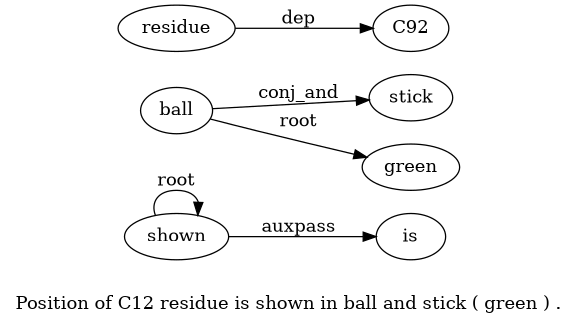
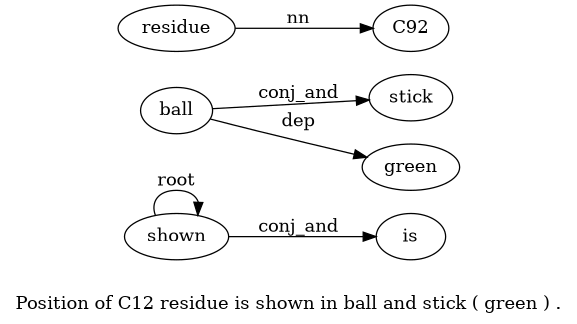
(299, 19) -> (299, 19)
(299, 122) -> (299, 122)
(299, 227) -> (299, 227)
